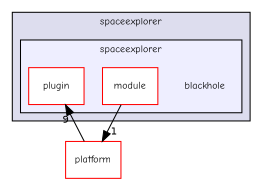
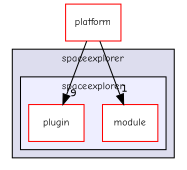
(205, 86) -> none
(114, 118) -> (110, 68)
